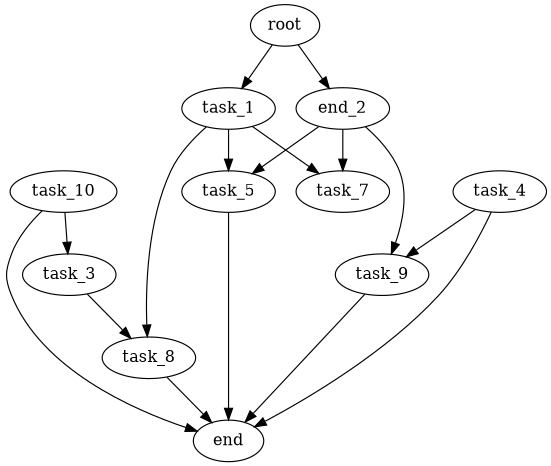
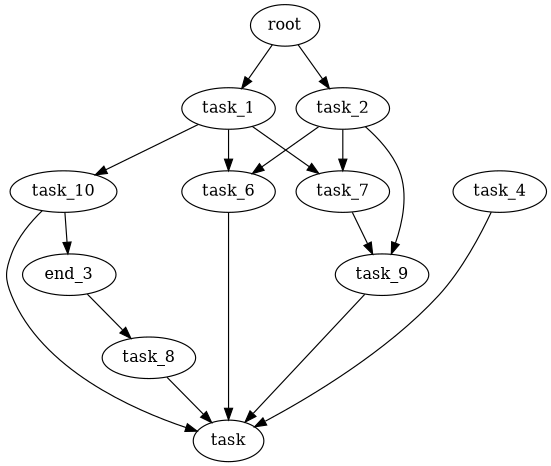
(343, 108) -> (343, 108)
(229, 192) -> (229, 192)
(155, 218) -> (152, 147)
(446, 230) -> (360, 228)
(69, 275) -> (69, 275)
(229, 441) -> (229, 441)
